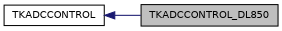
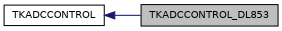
(210, 15) -> (210, 15)
